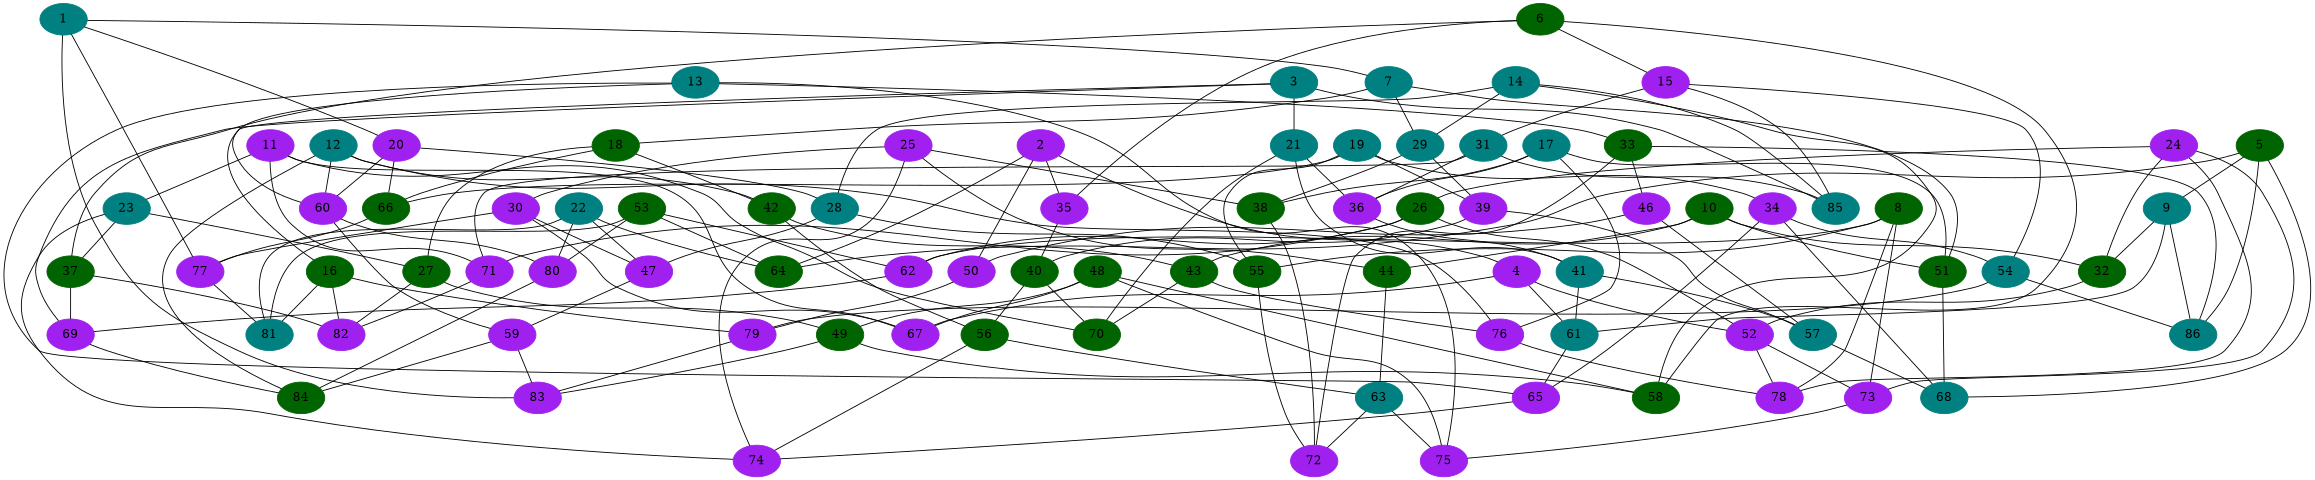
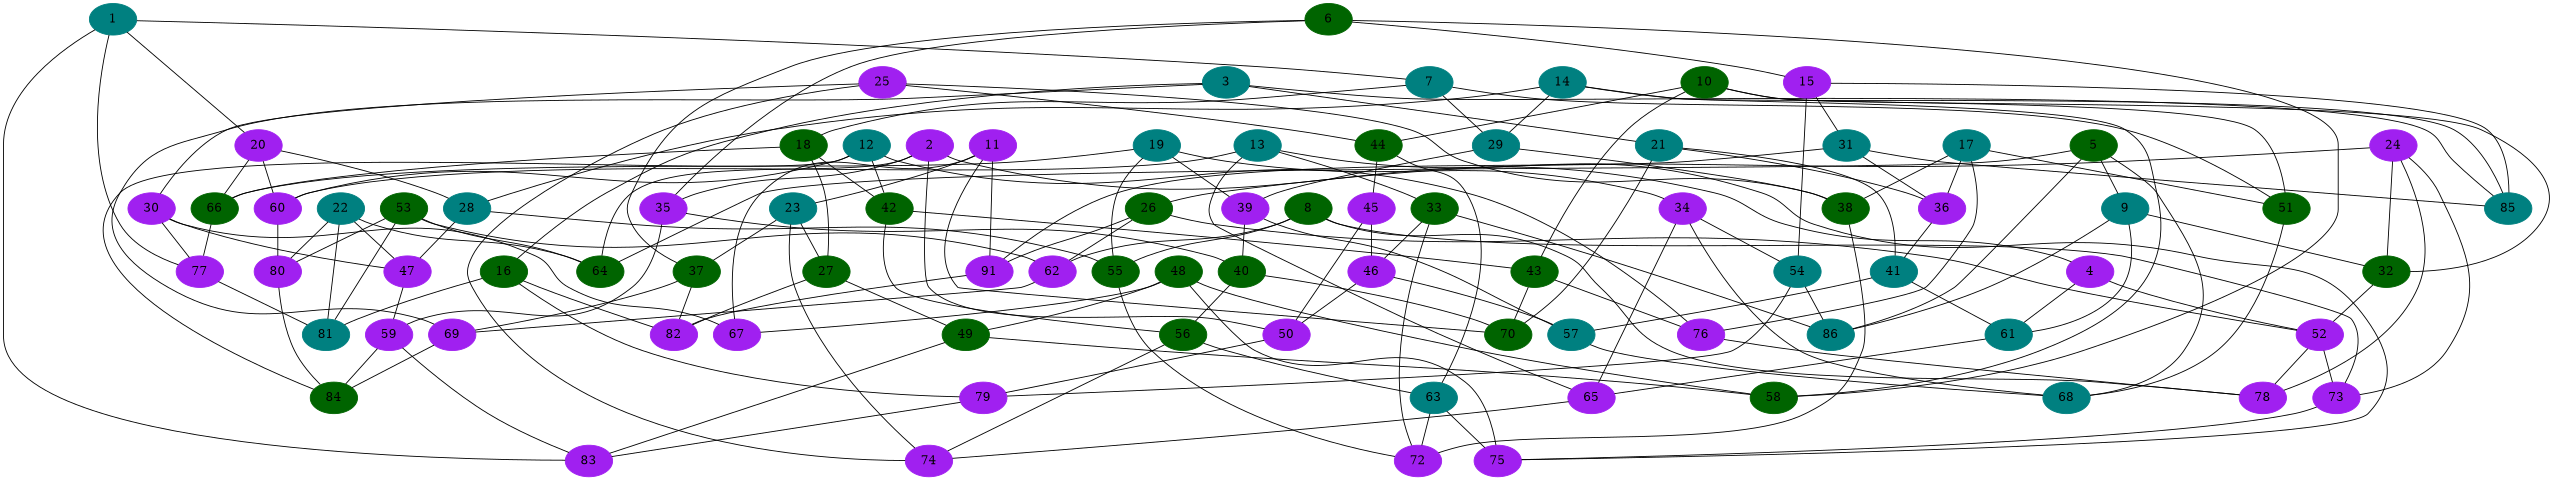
none -> (1372, 209)
(490, 272) -> (989, 272)
(1227, 295) -> none
(410, 297) -> (527, 314)
